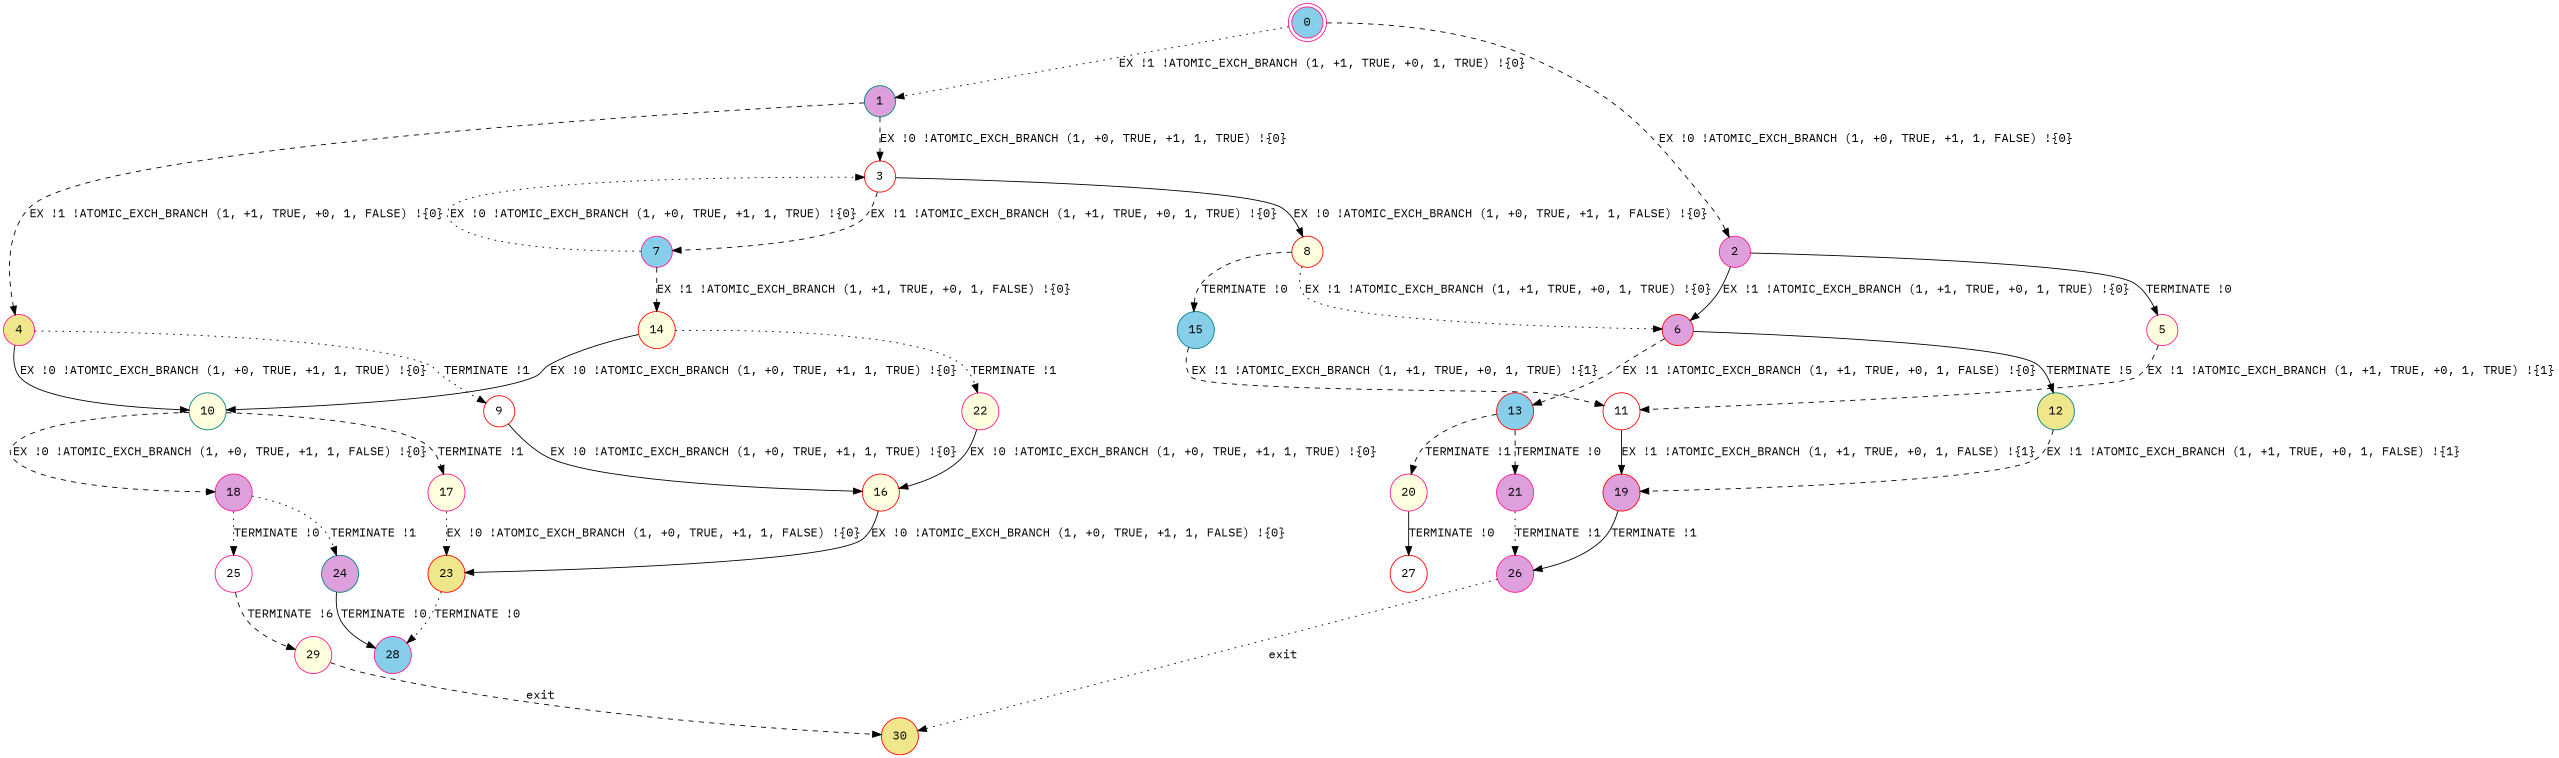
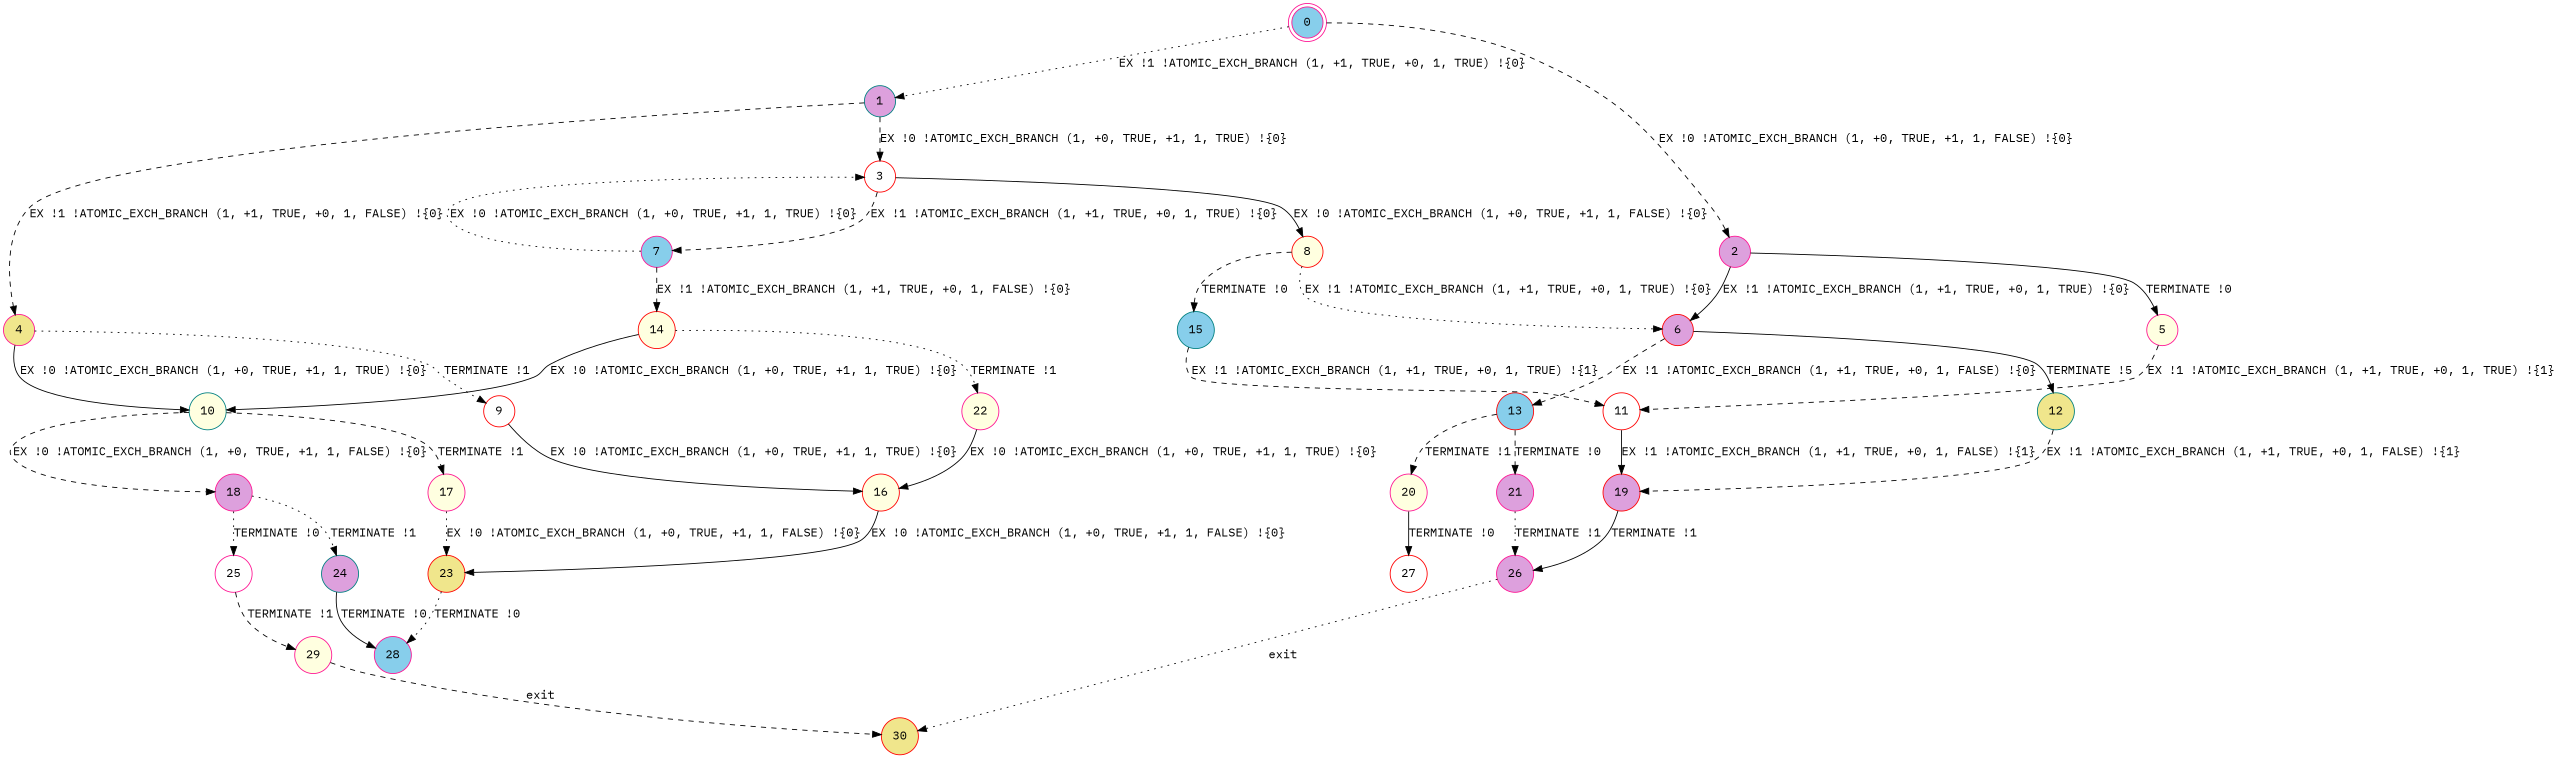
(291, 614) -> (291, 614)
